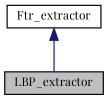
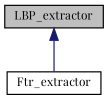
(54, 56) -> (54, 56)
